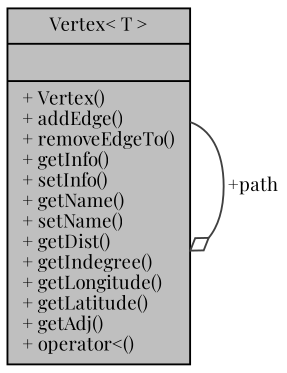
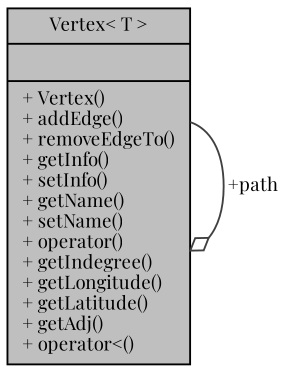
(67, 242) -> (74, 242)
